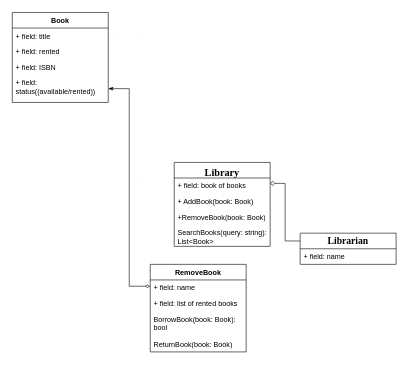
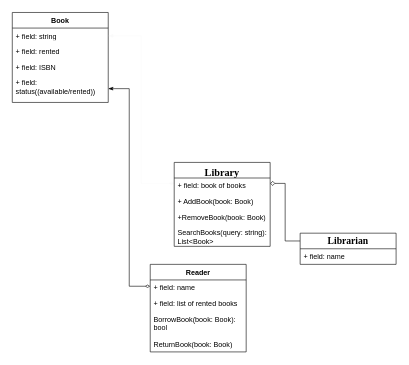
(38, 36) -> (41, 36)
(198, 273) -> (198, 273)
